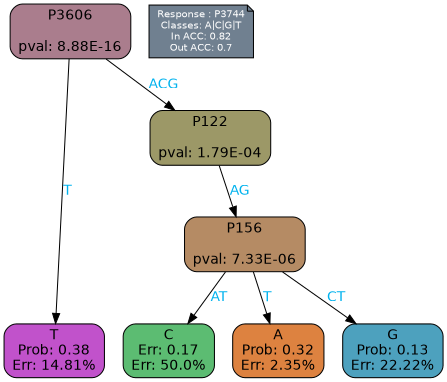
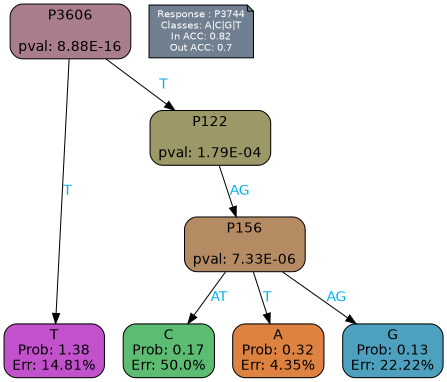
(164, 85) -> (164, 85)
(337, 298) -> (337, 298)
(54, 351) -> (54, 351)
(169, 351) -> (169, 351)
(278, 351) -> (278, 351)
